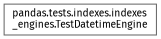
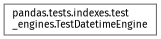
(80, 20) -> (80, 20)
